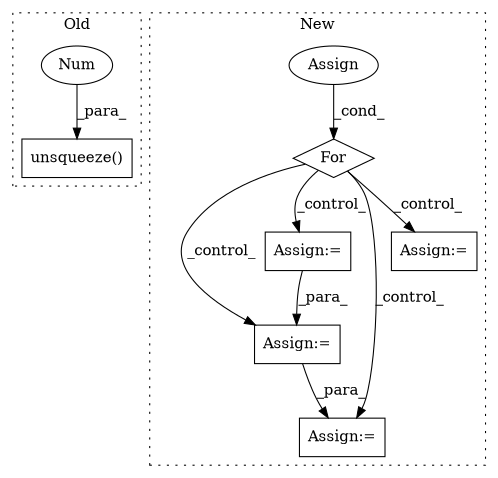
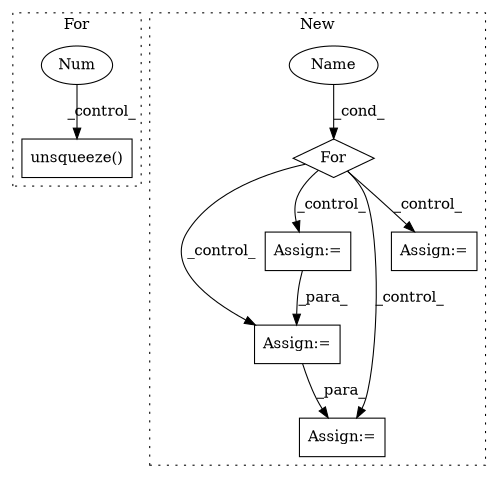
(77, 25) -> (77, 25)
(334, 65) -> (334, 65)
(102, 112) -> (102, 112)
